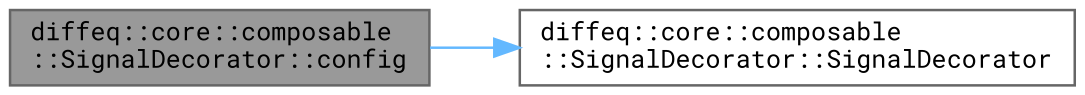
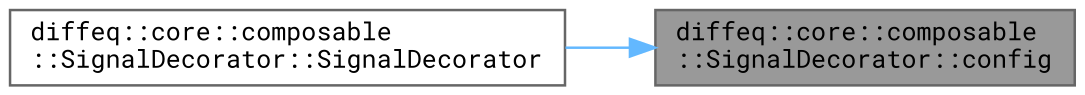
(462, 48) -> (598, 48)
